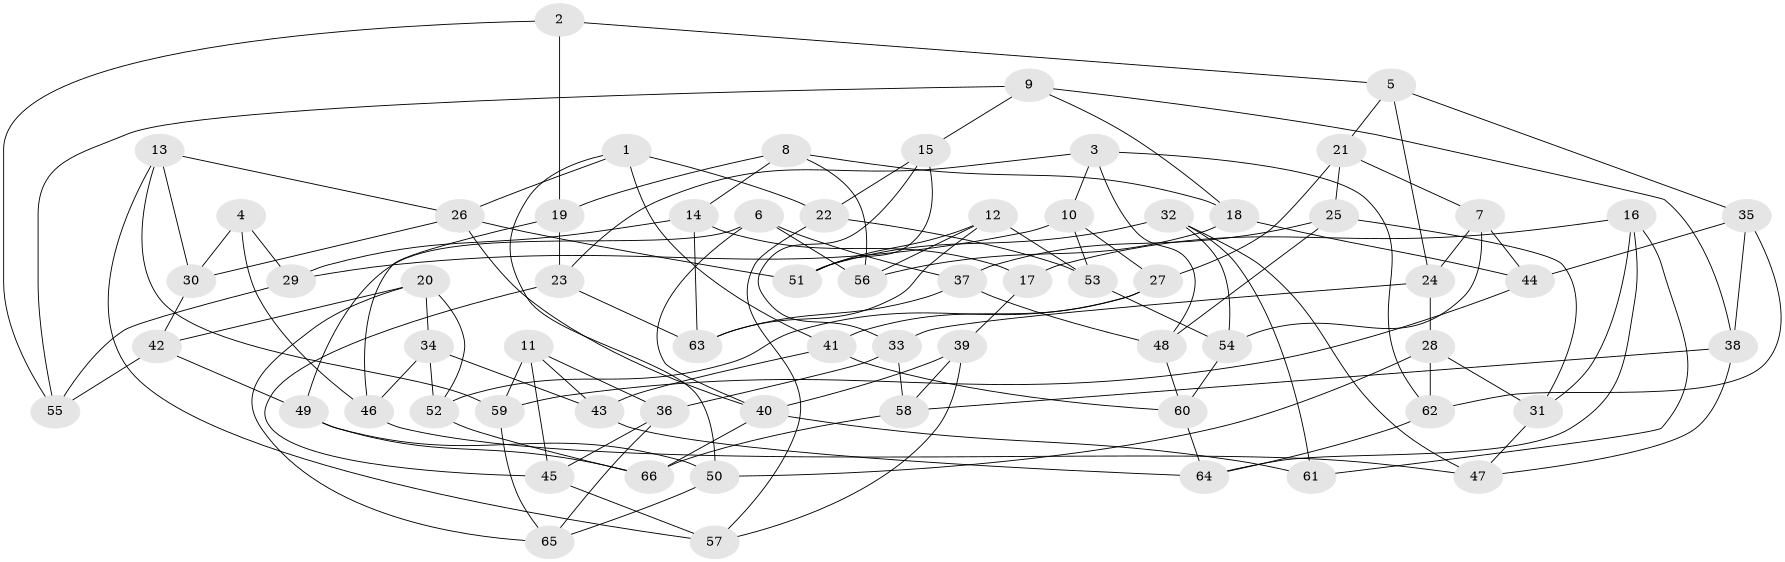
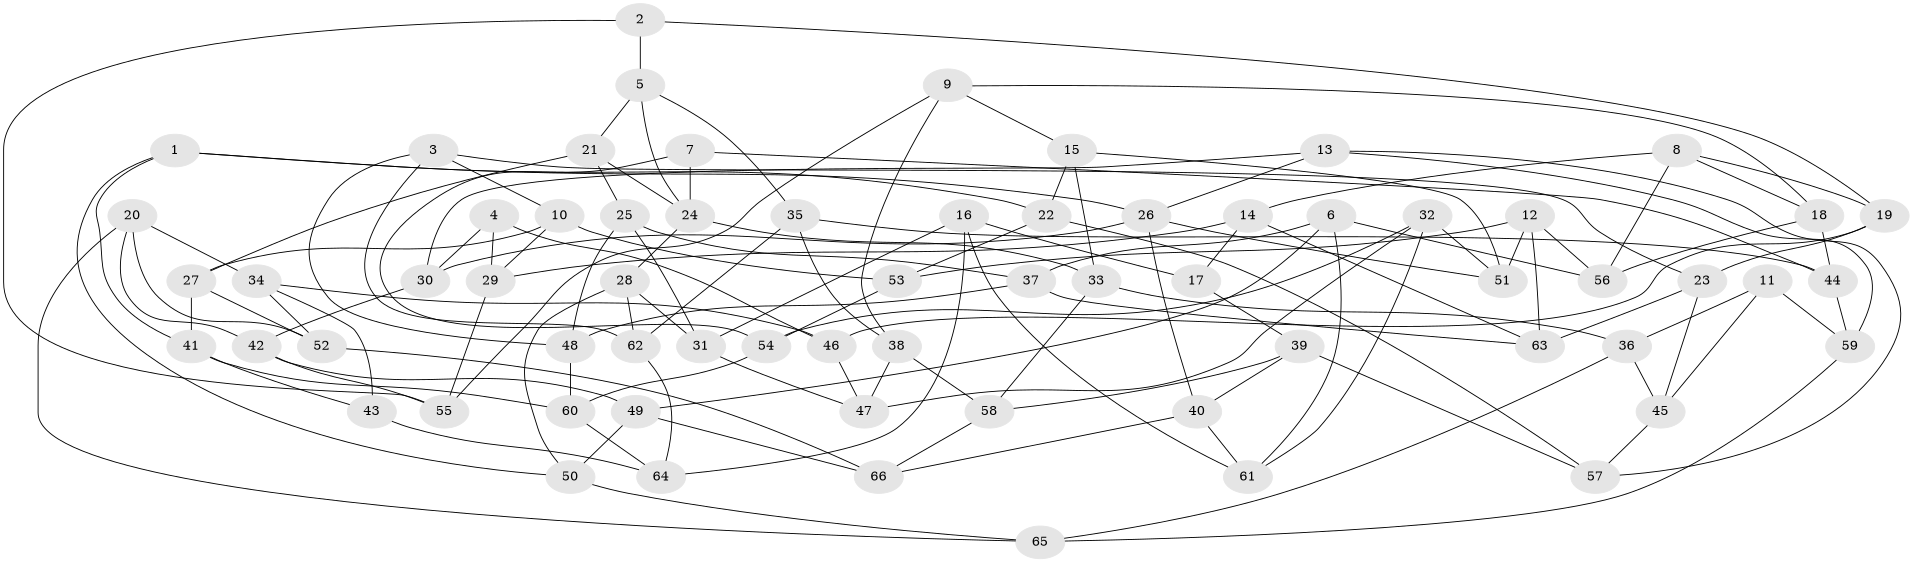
(1403, 180) -> (640, 183)
(661, 318) -> (1335, 353)
(559, 374) -> none
